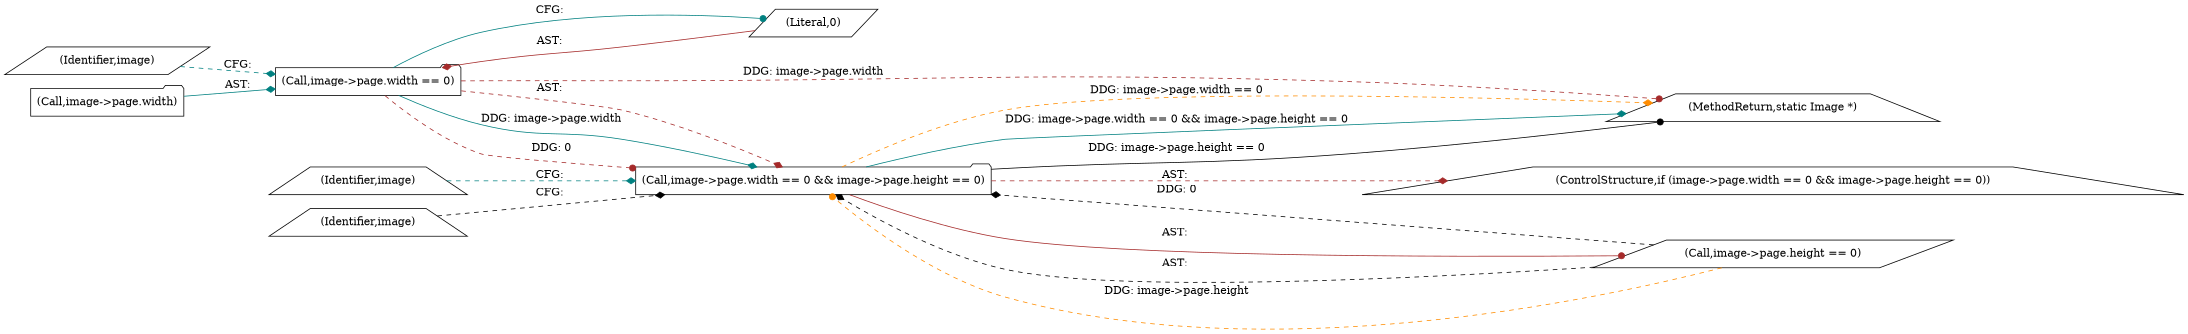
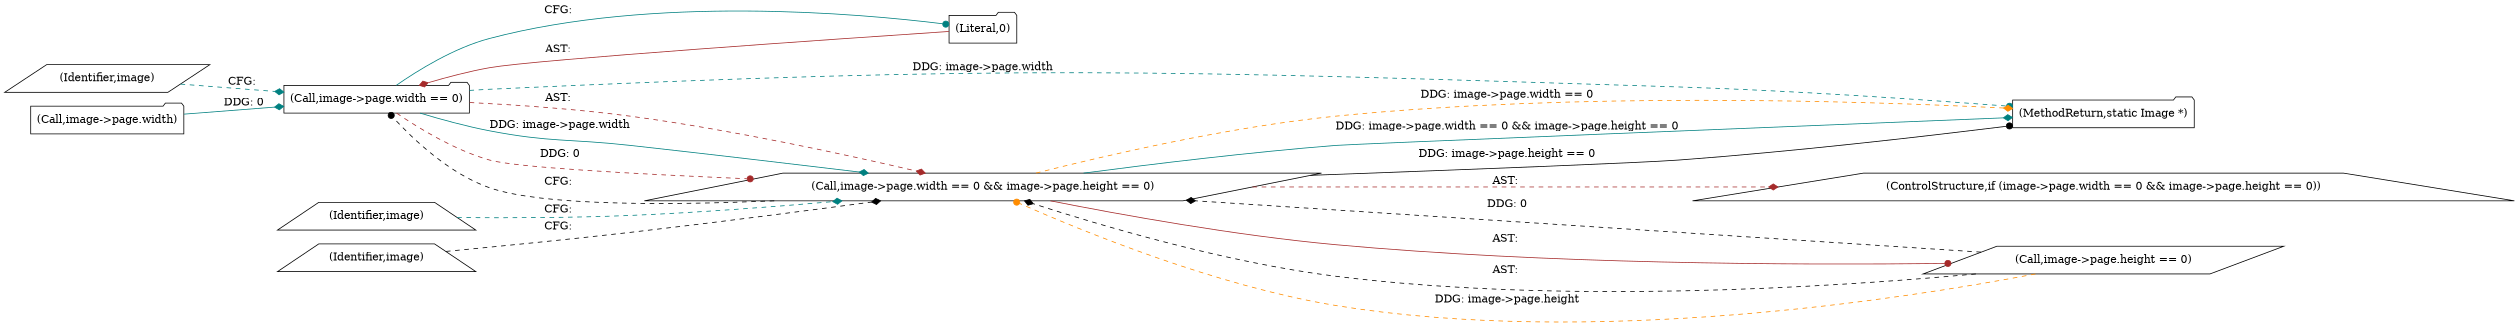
(813, 23) -> (983, 29)
(1059, 77) -> (1238, 75)
(240, 85) -> (244, 103)
(1773, 108) -> (2103, 114)
(813, 181) -> (983, 187)
none -> (571, 201)
